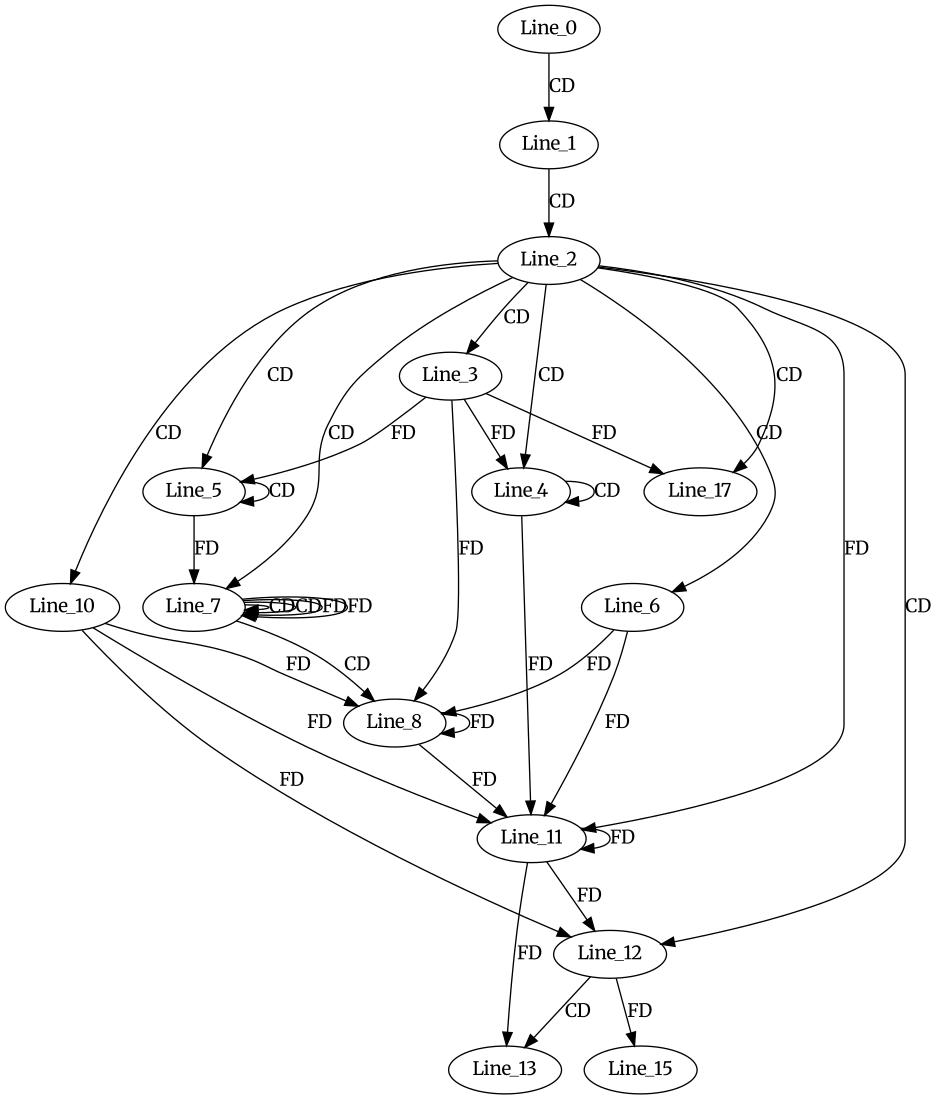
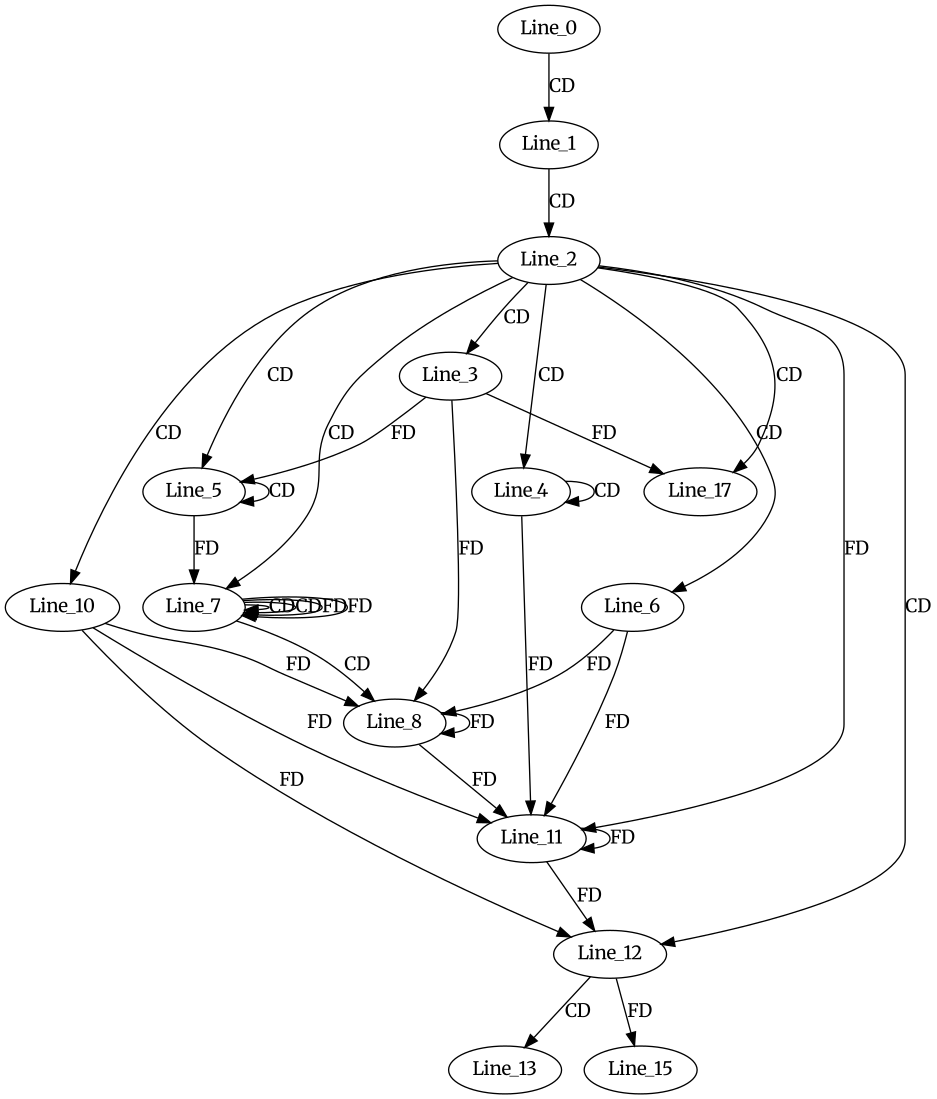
(482, 428) -> none
(515, 947) -> none
